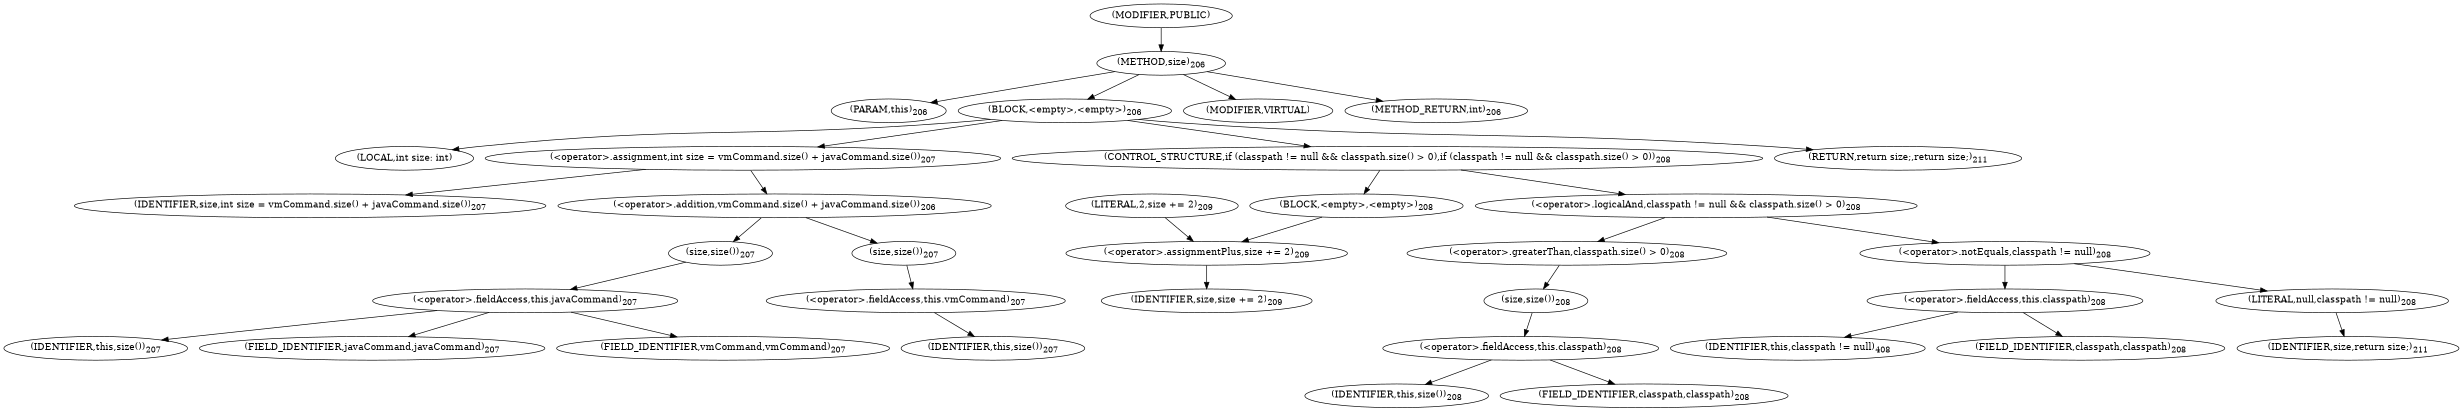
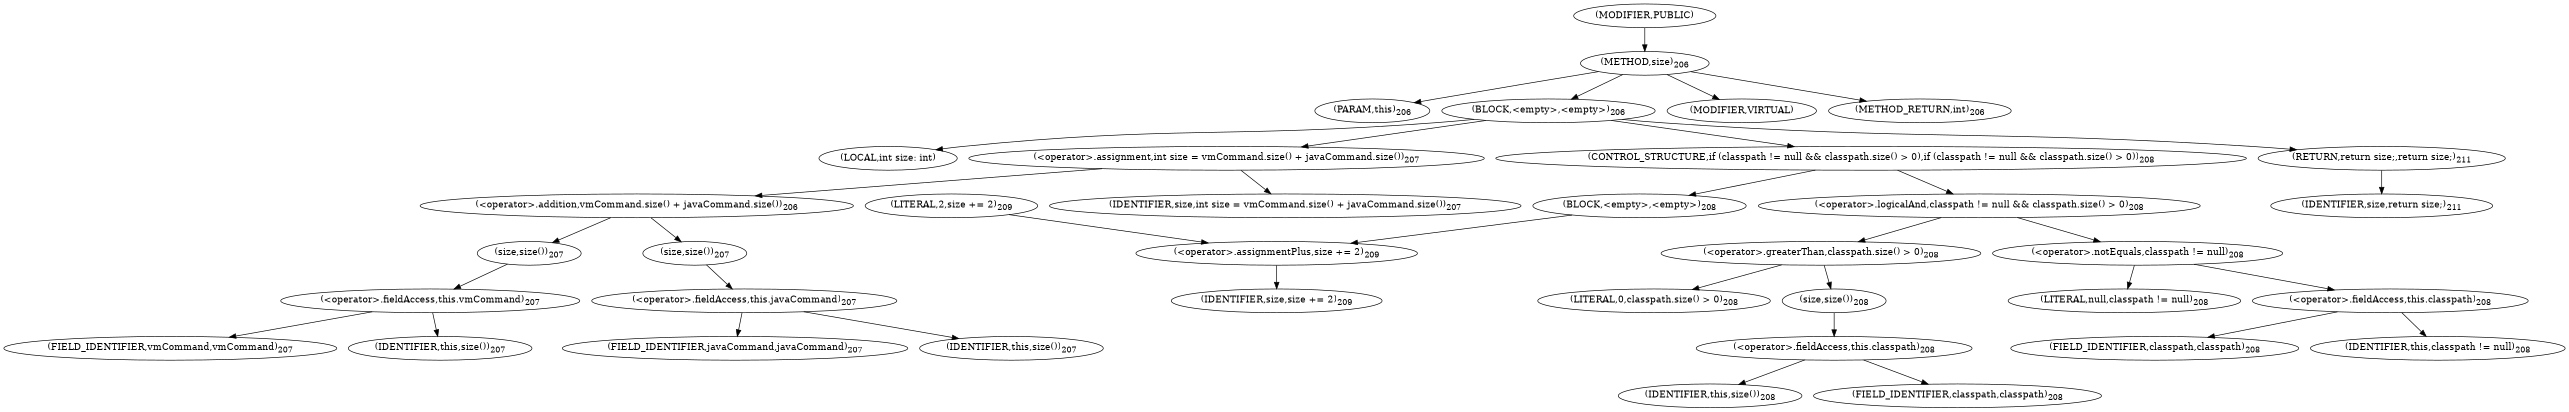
none -> (1654, 301)
(2339, 321) -> (2382, 179)
(621, 324) -> (304, 324)
(1883, 347) -> (2523, 347)
